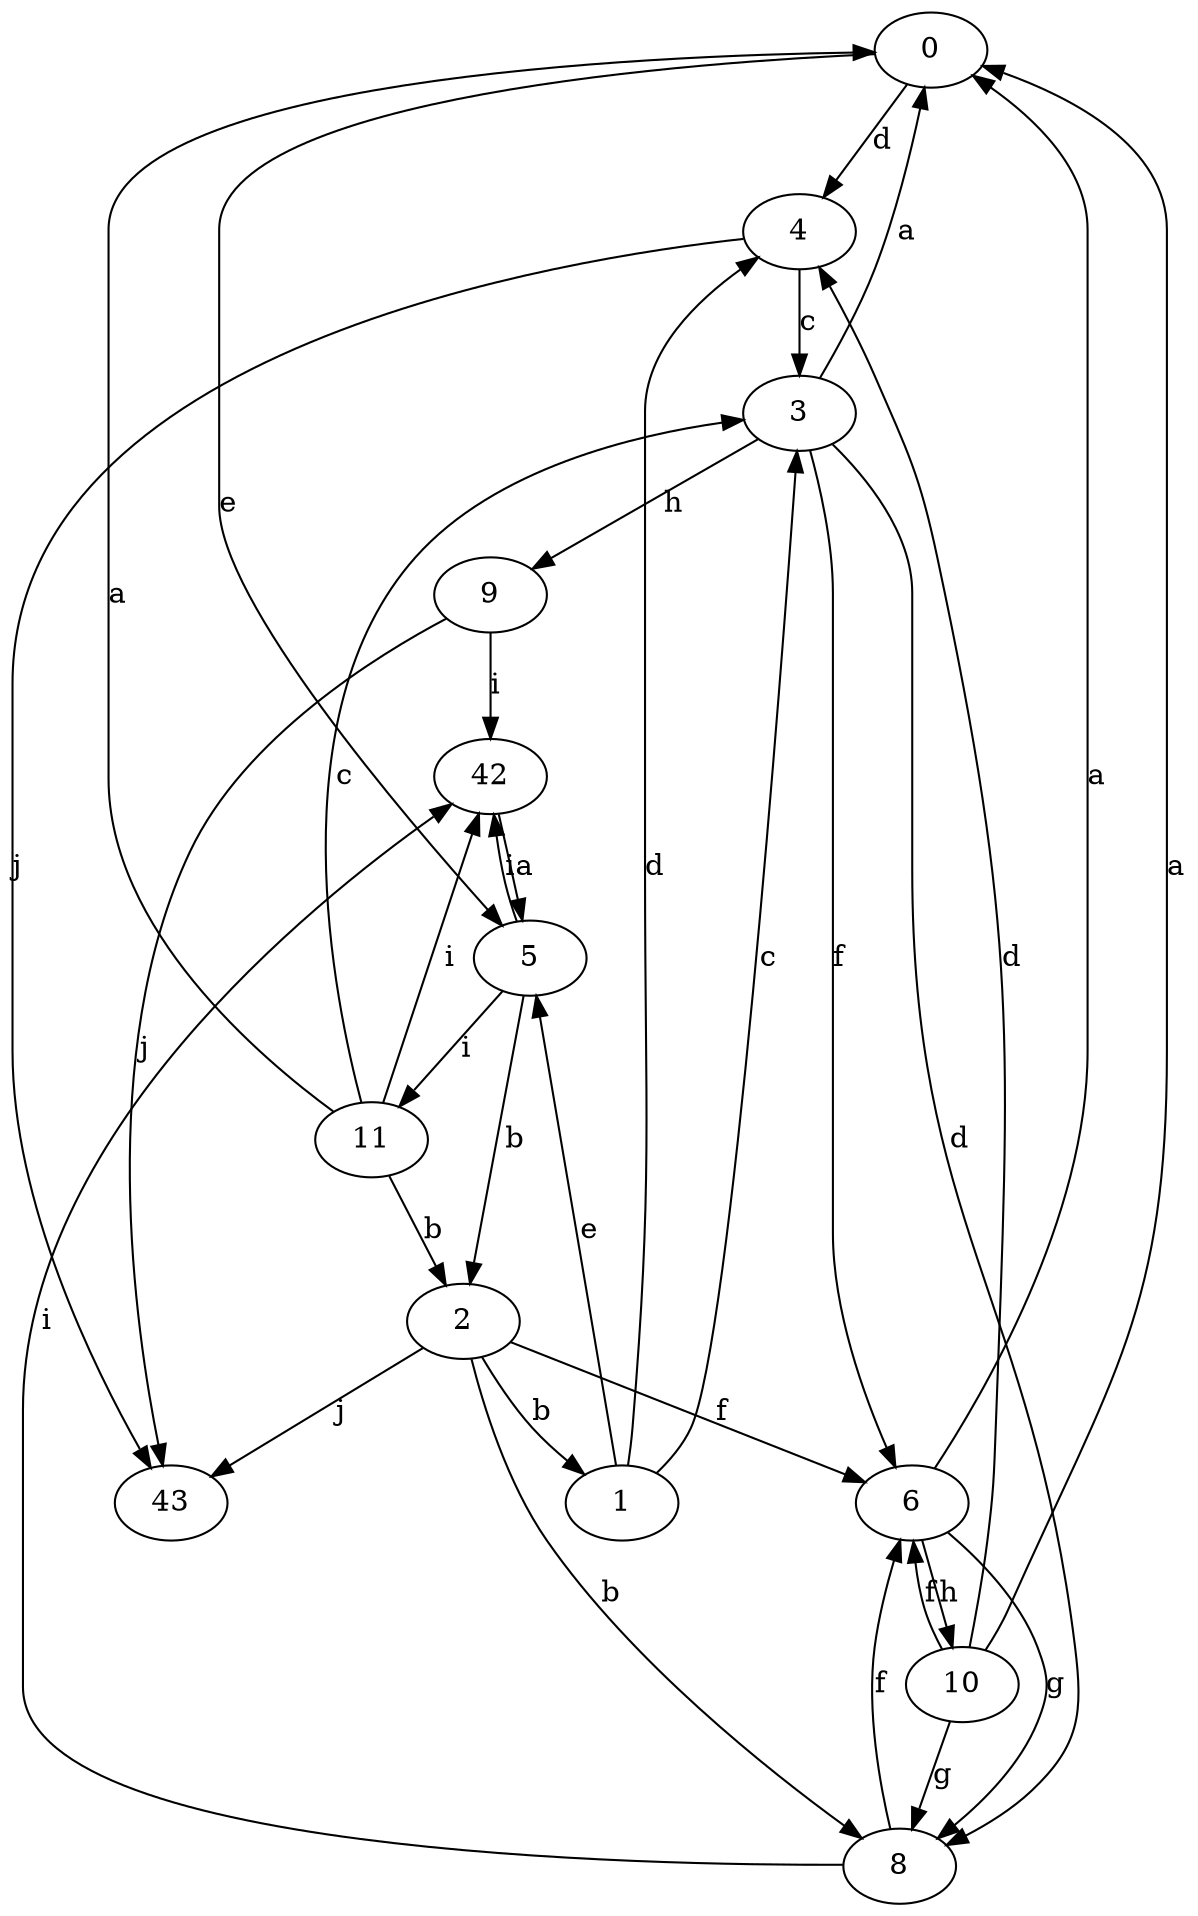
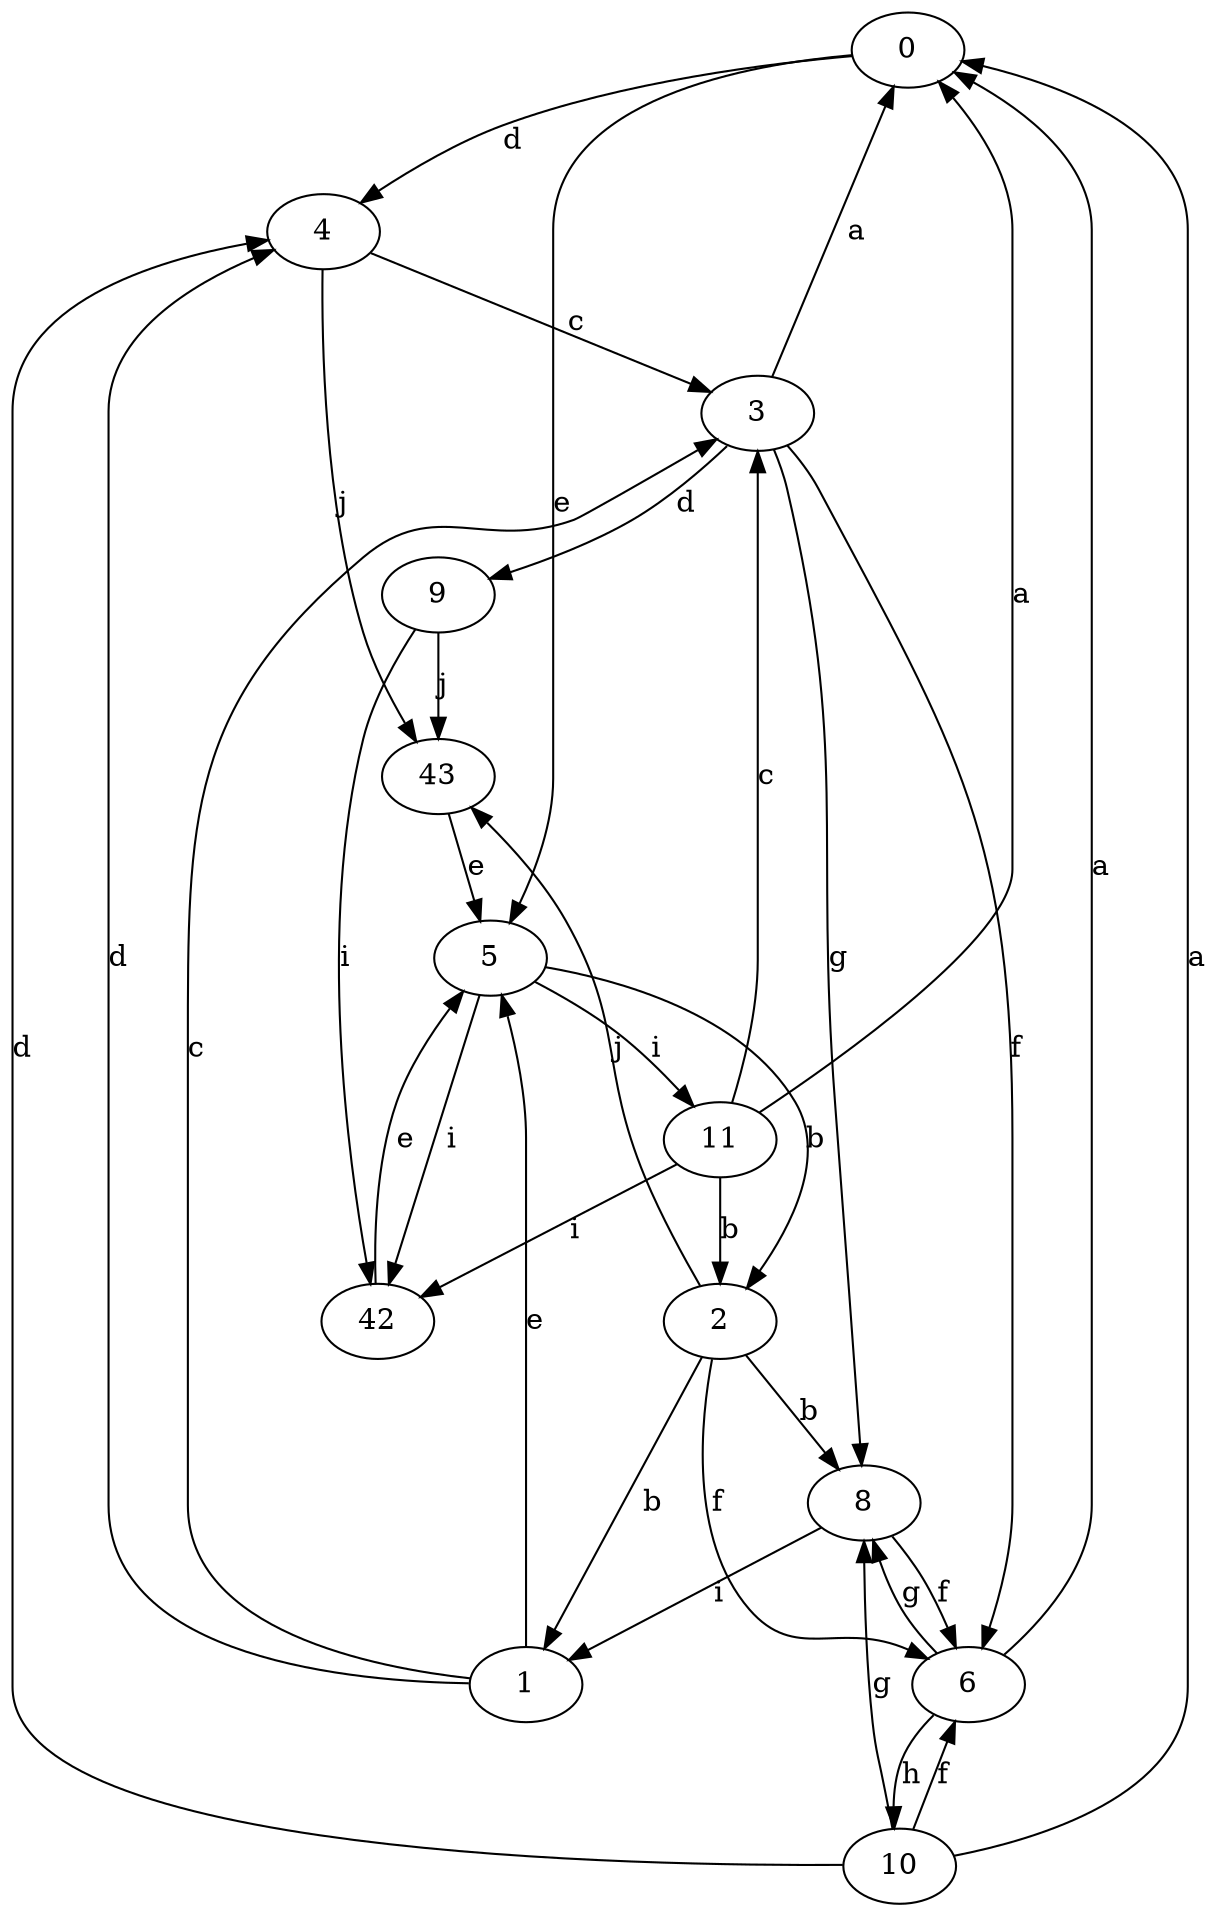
(674, 504) -> (687, 504)
none -> (461, 857)
(525, 867) -> (406, 1140)
(960, 1140) -> (839, 958)
(23, 1612) -> (705, 1589)
